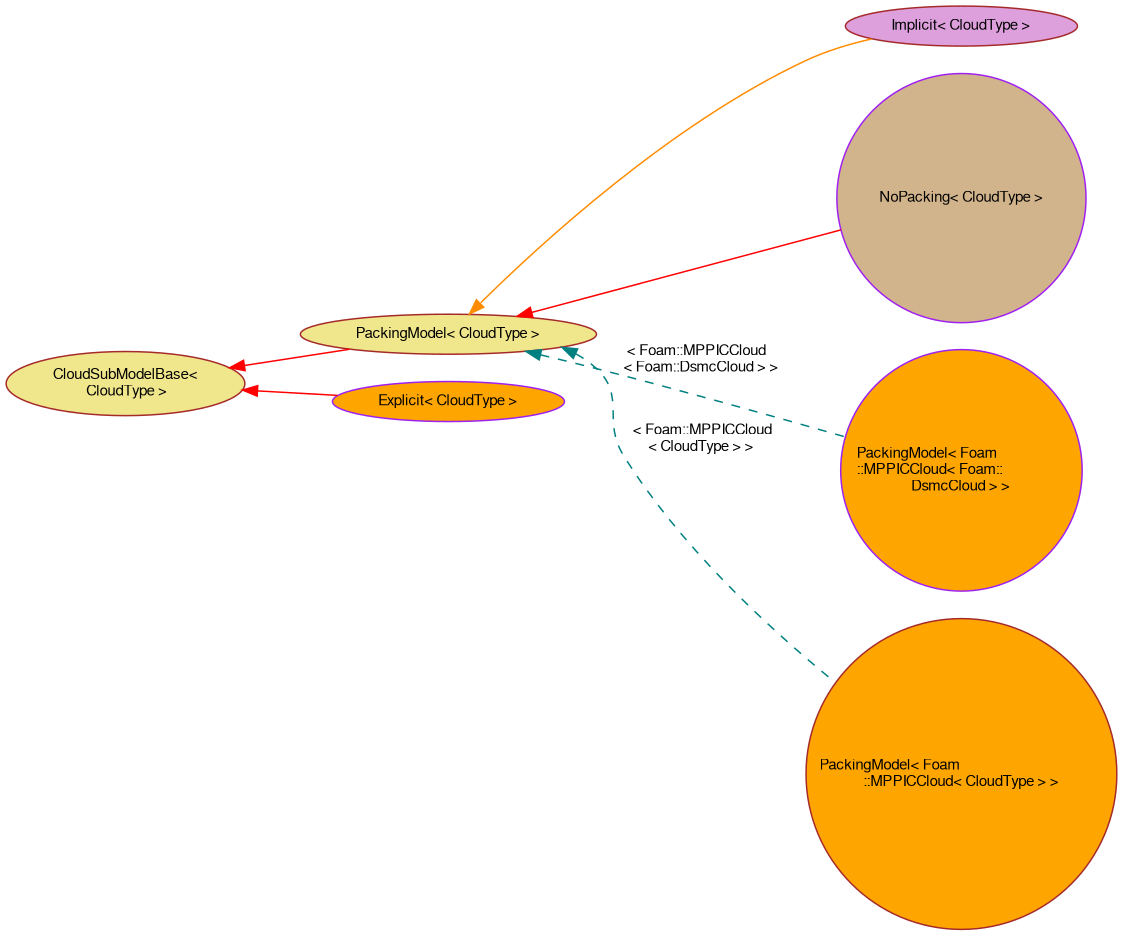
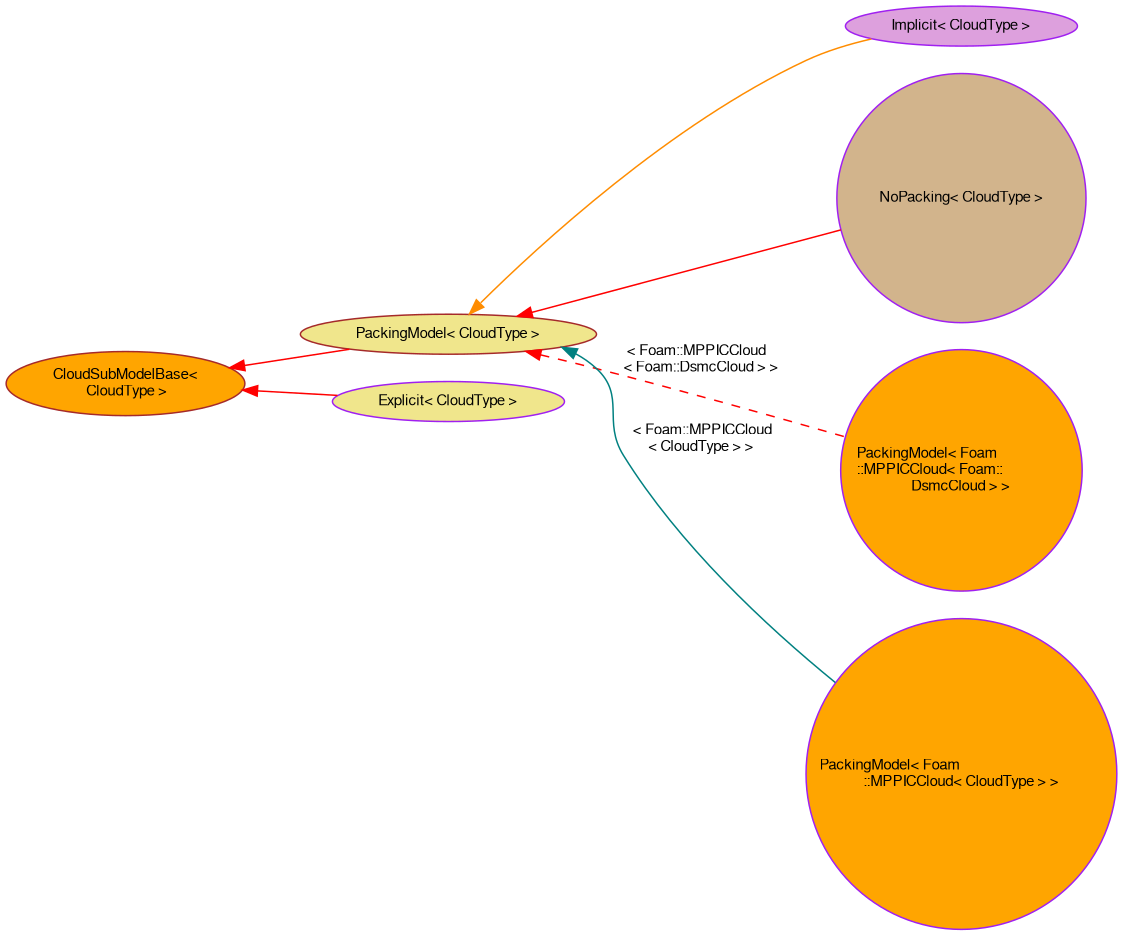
(961, 26) -> (961, 26)
(126, 384) -> (126, 384)
(693, 394) -> (693, 394)
(448, 402) -> (448, 402)
(681, 533) -> (681, 533)
(961, 774) -> (961, 774)
